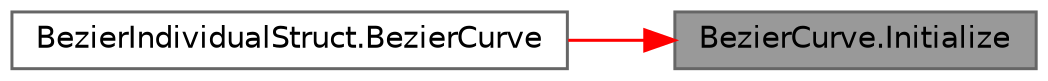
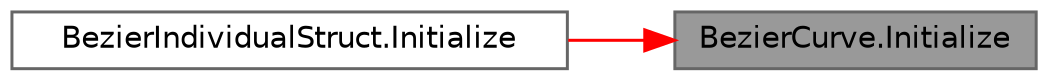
(290, 40) -> (290, 40)
